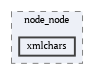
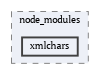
(47, 21) -> (50, 21)
